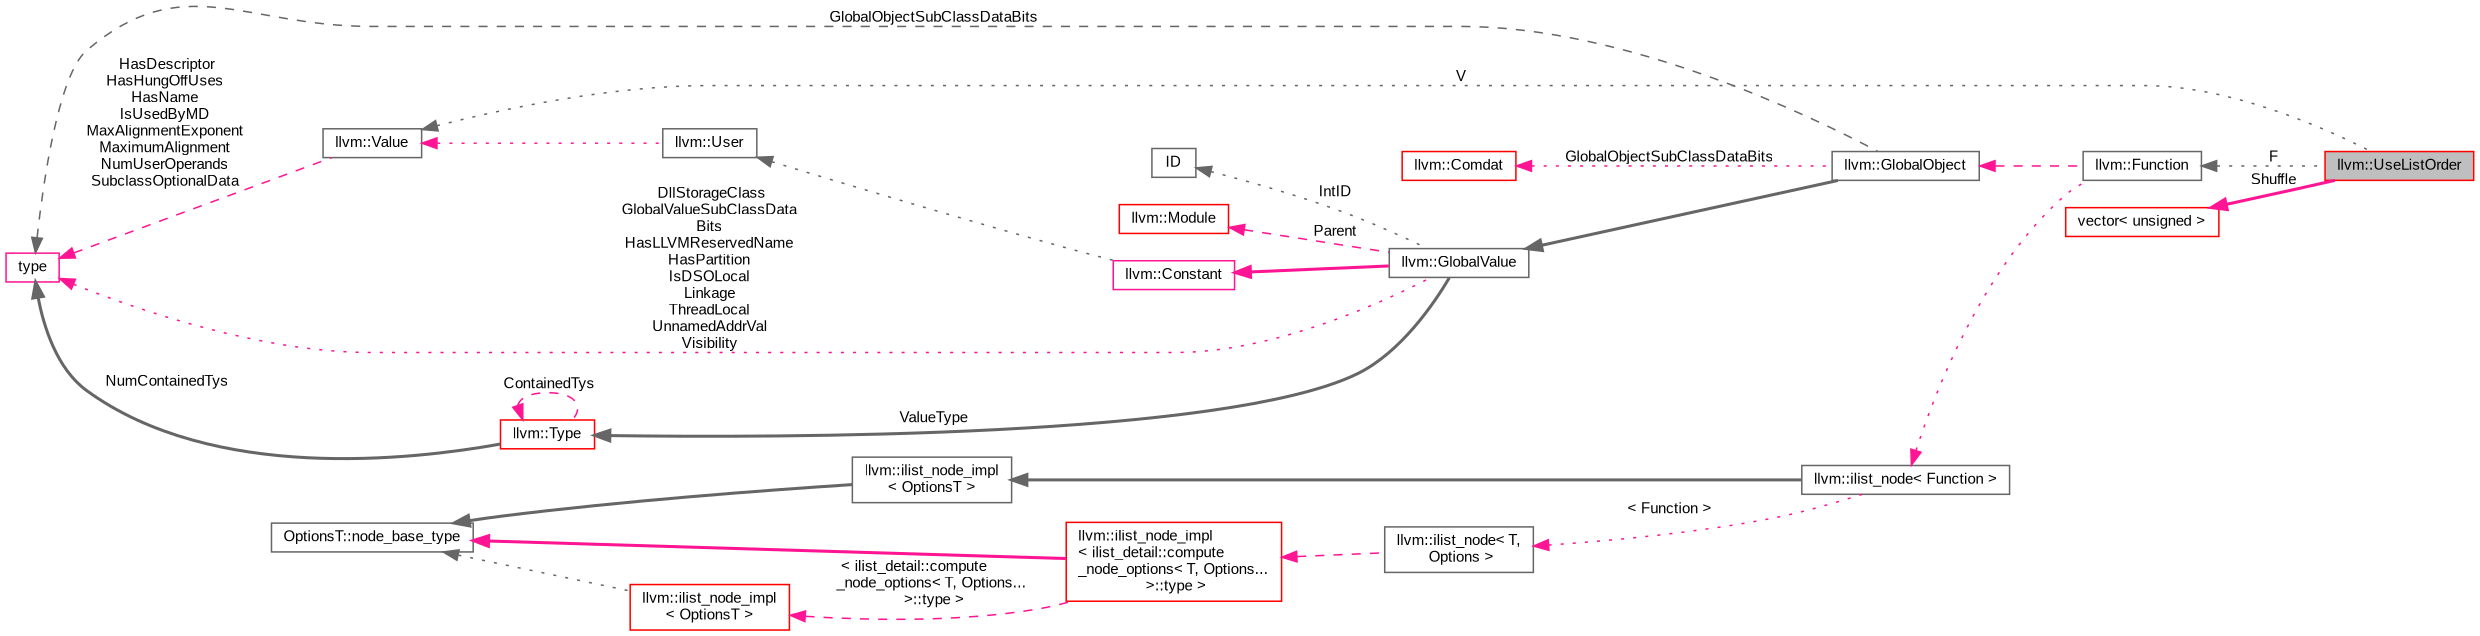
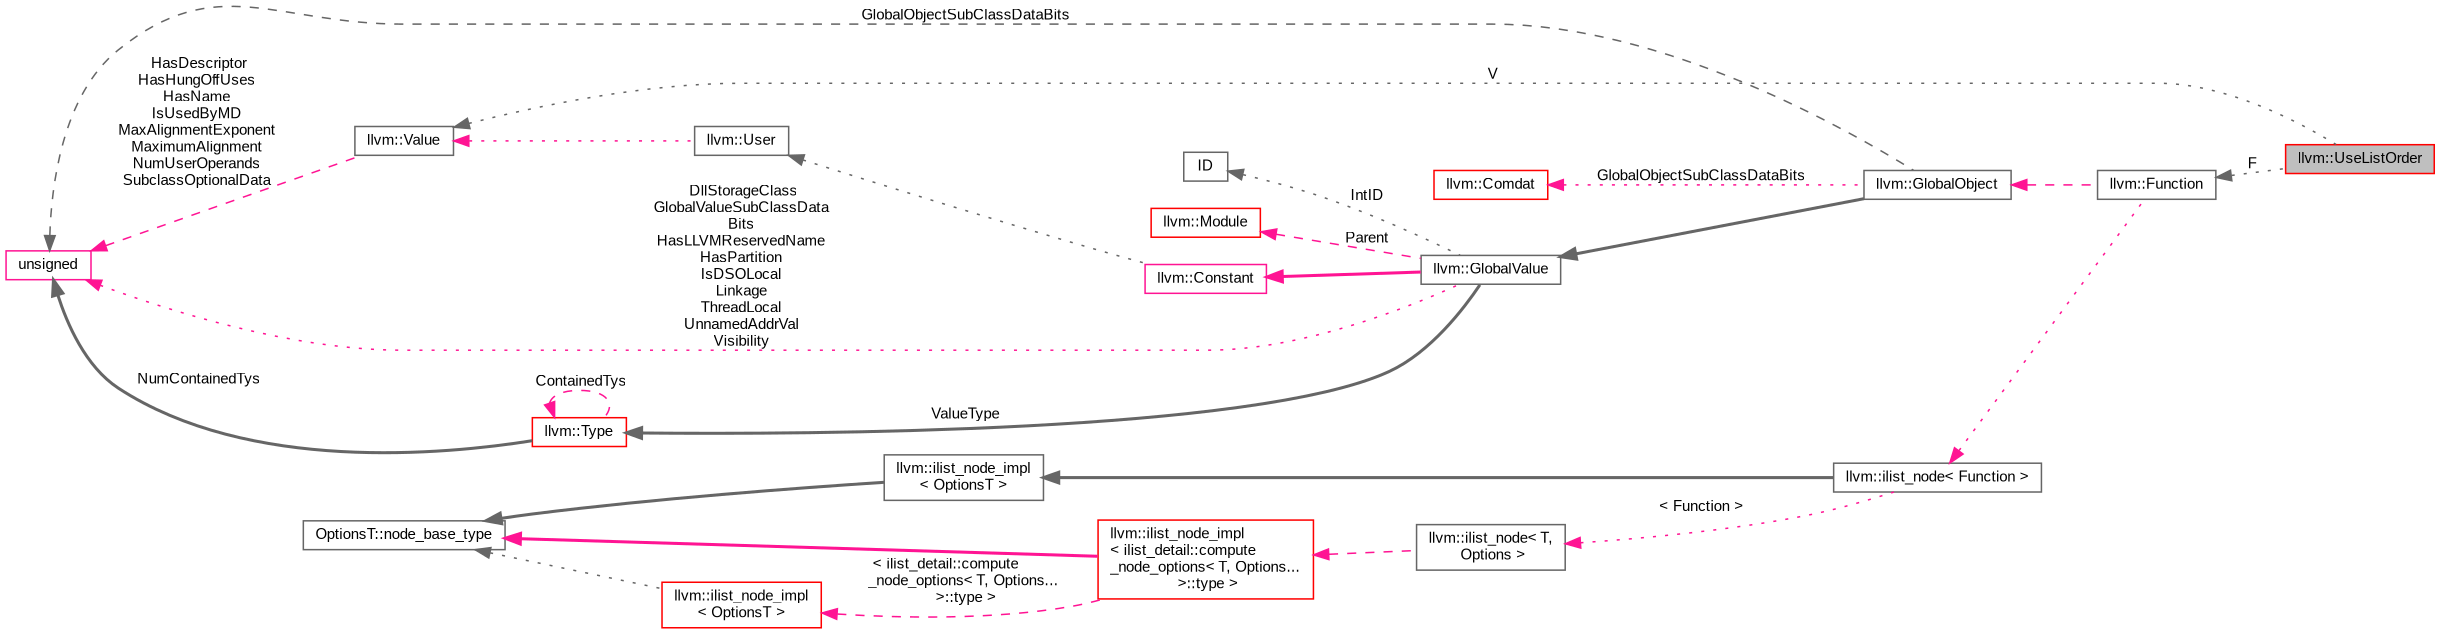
(2142, 222) -> none
(33, 268) -> (49, 265)
